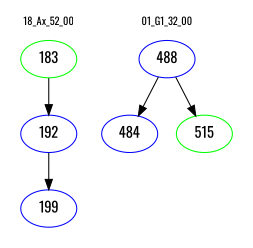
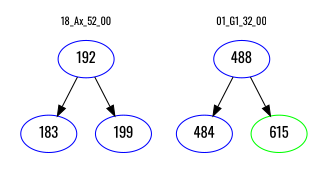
(49, 59) -> (49, 134)
(49, 91) -> (70, 92)
(204, 134) -> (279, 134)
